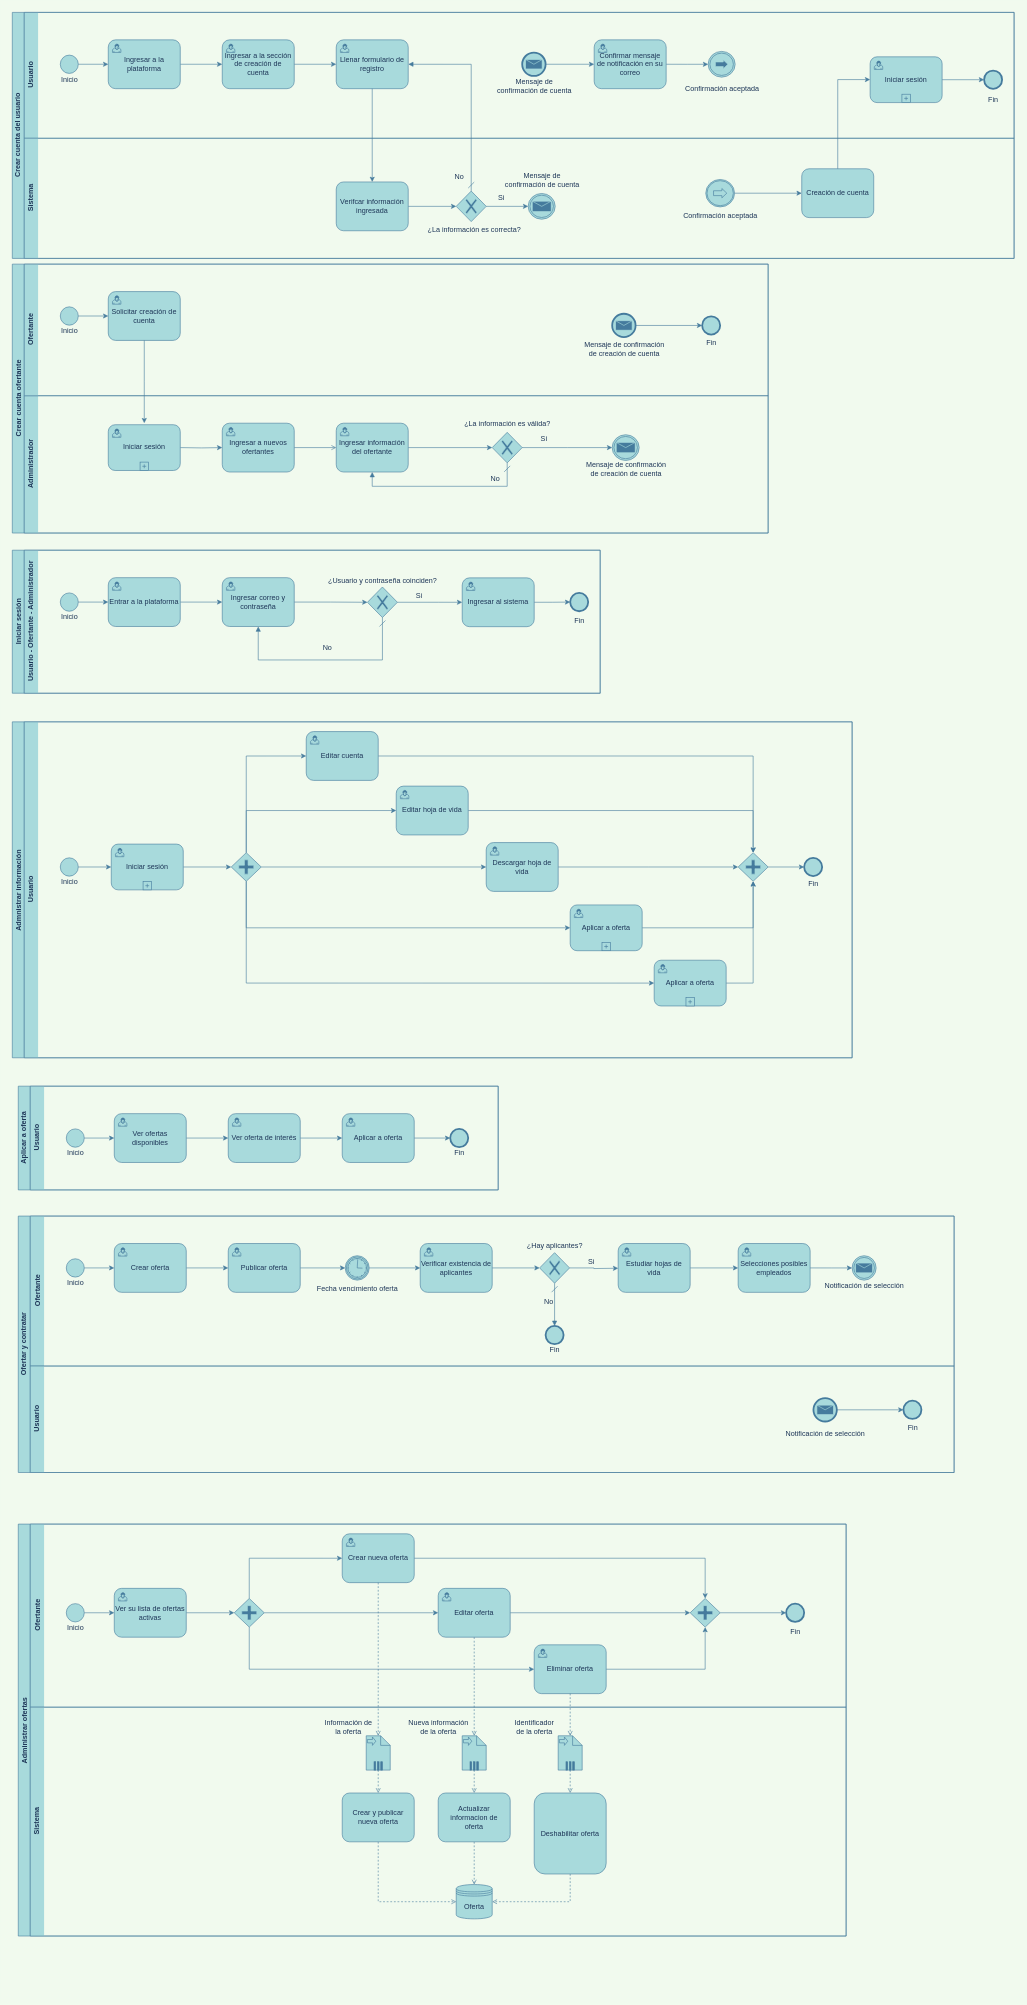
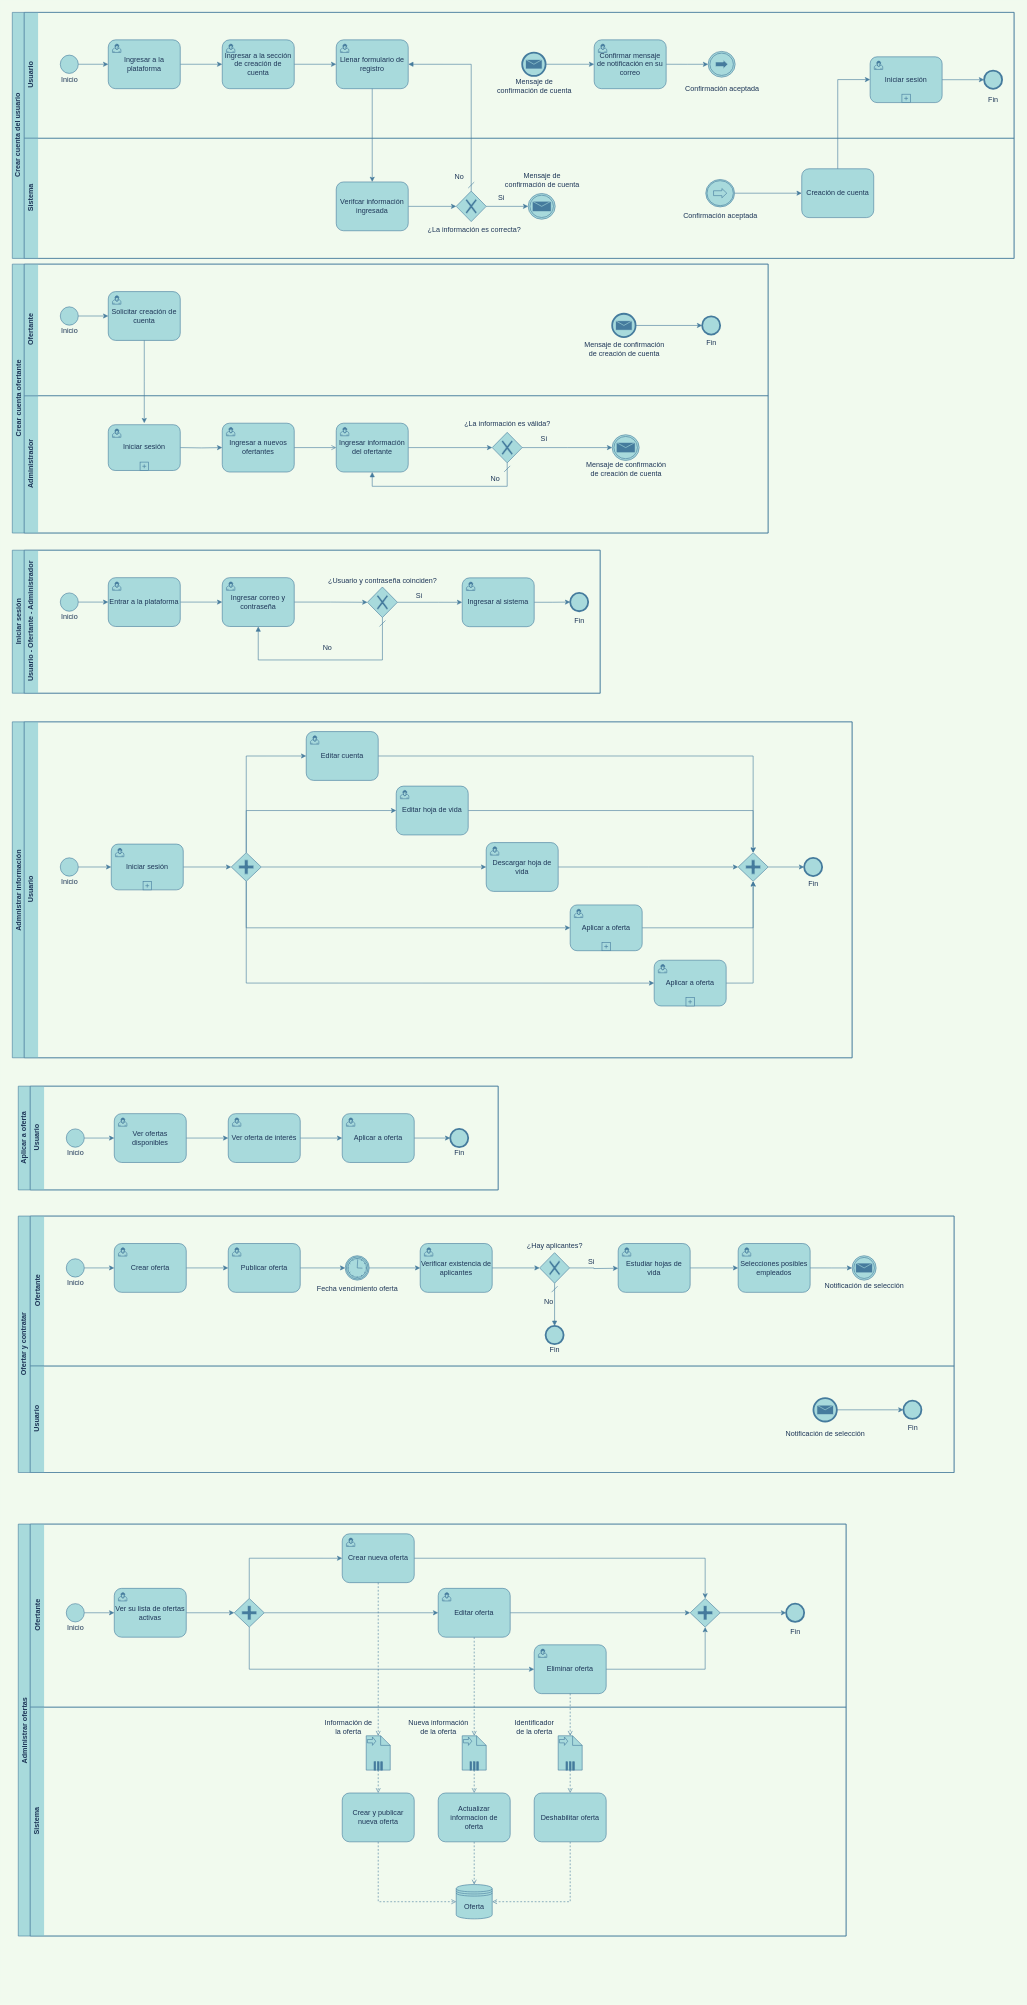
(570, 1834) -> (570, 1818)
